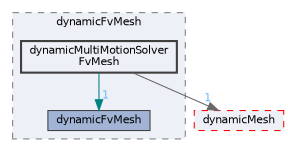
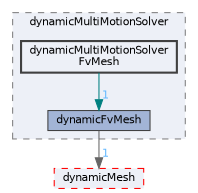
(99, 23) -> (99, 23)
(171, 89) -> (99, 146)
